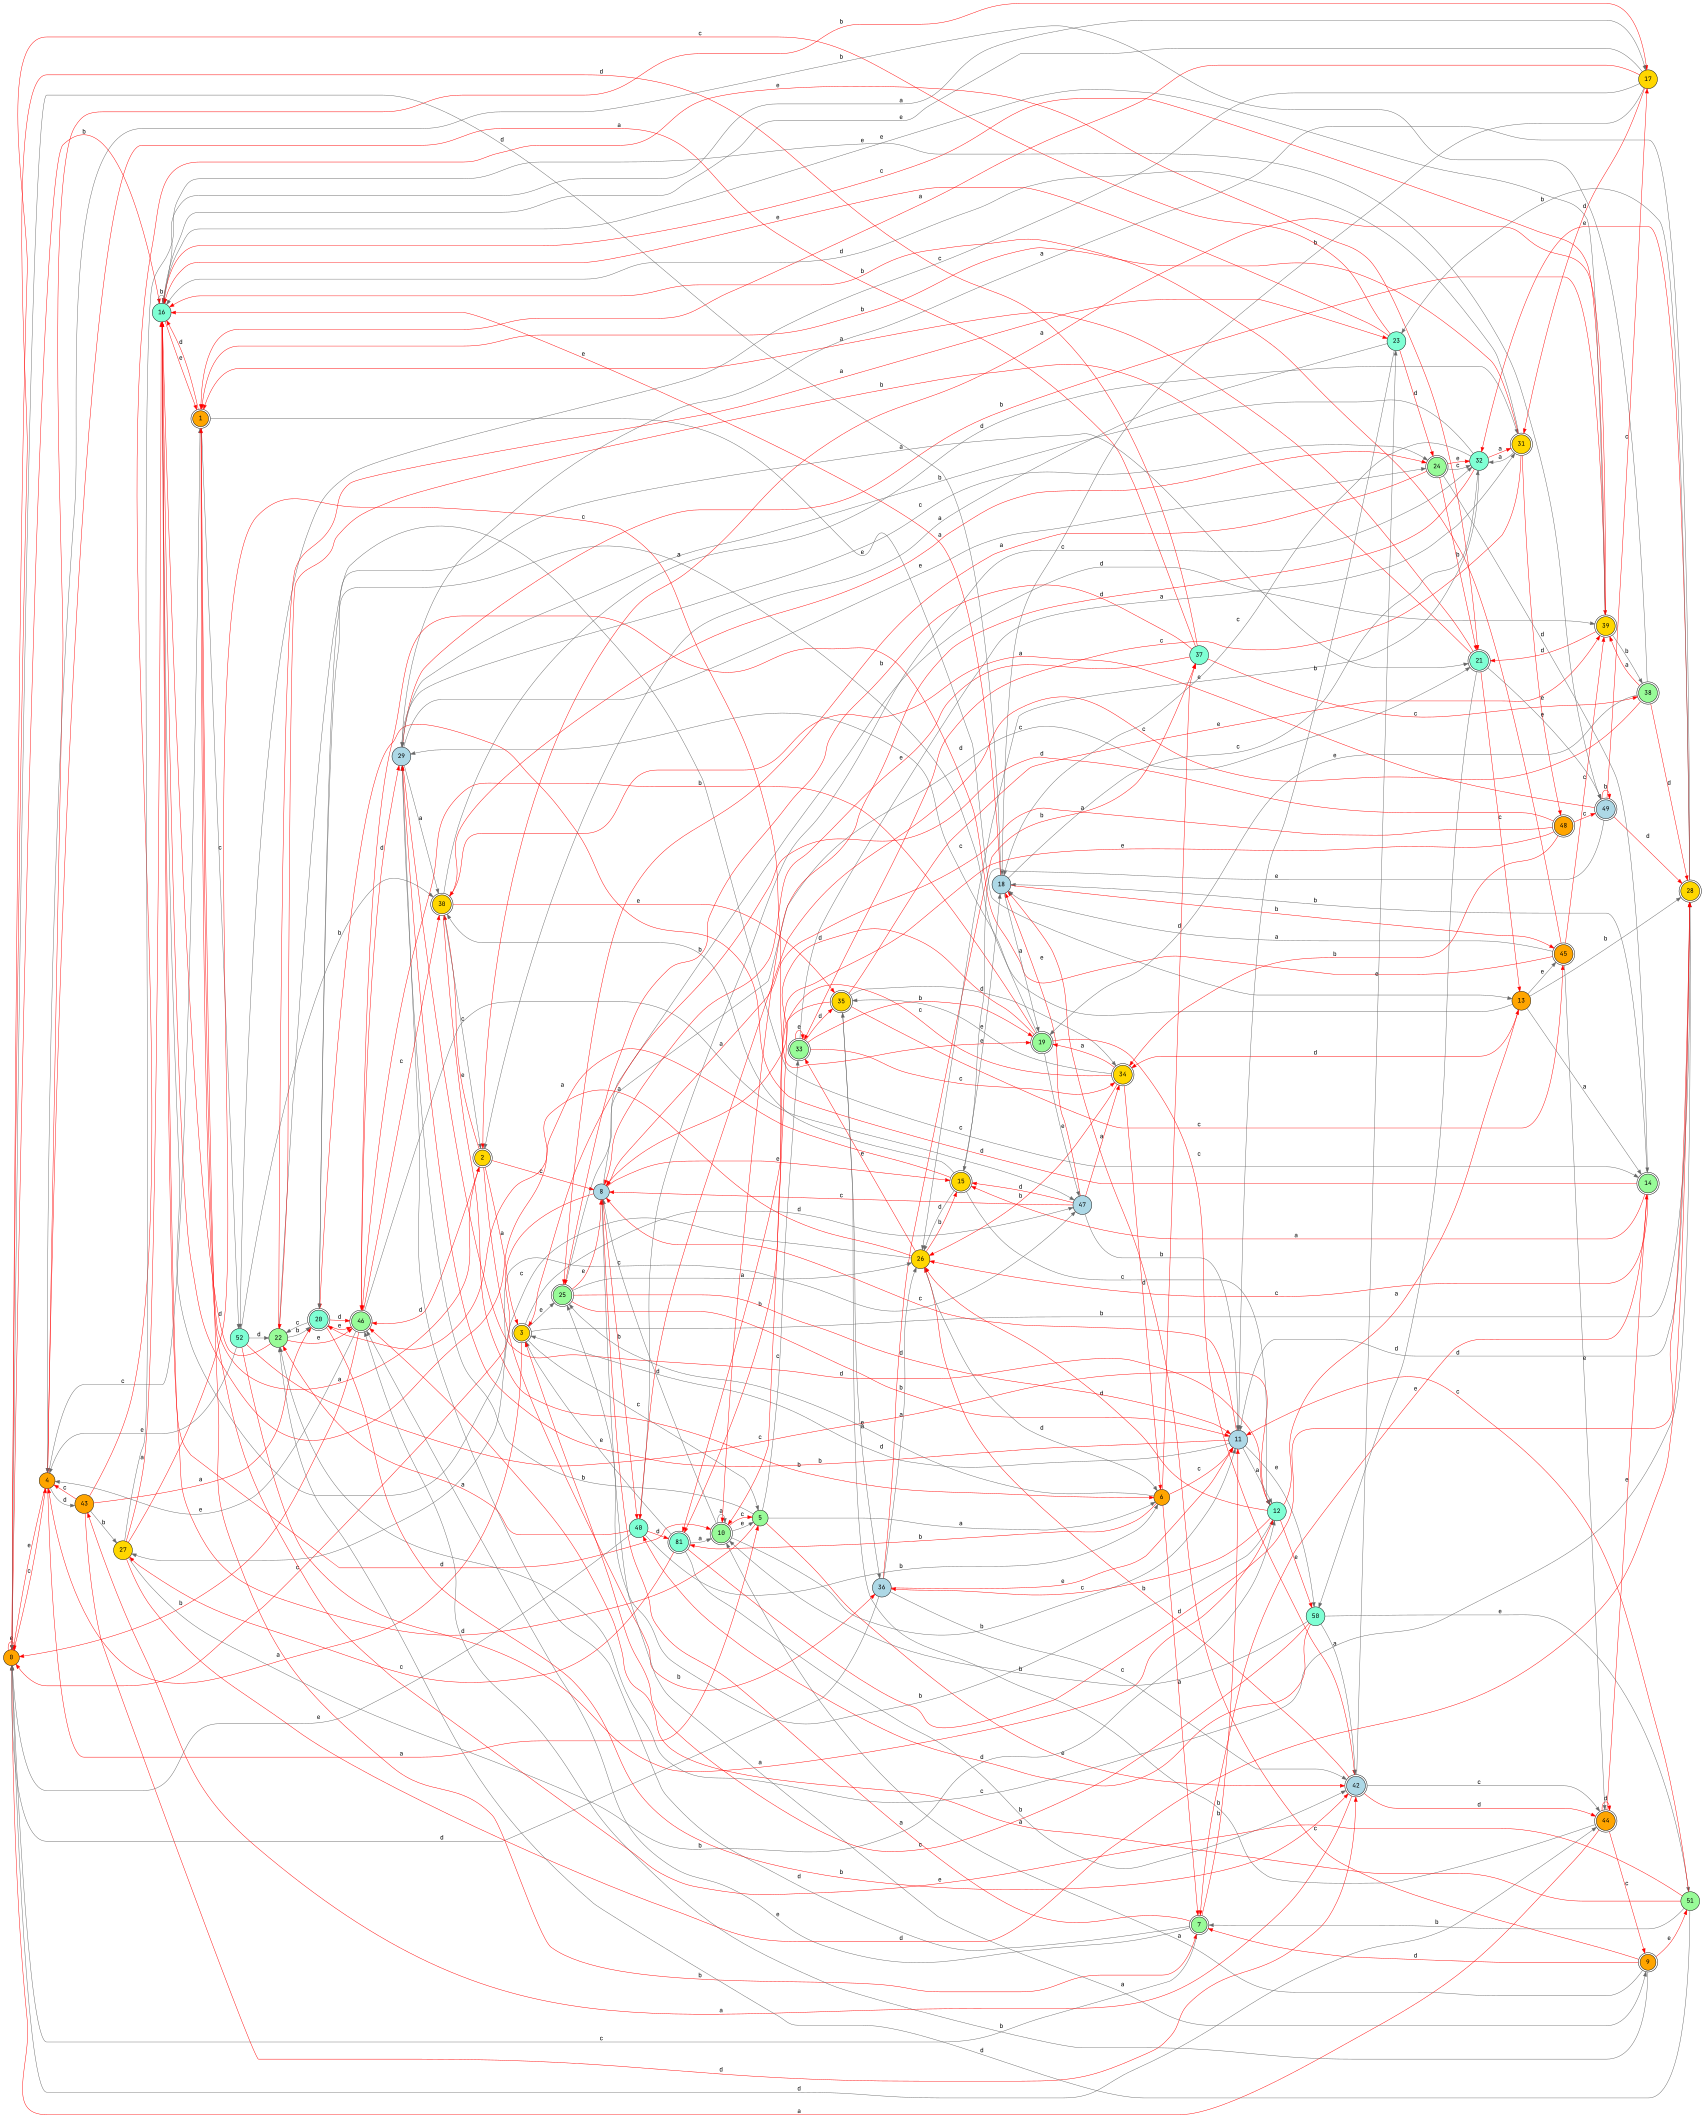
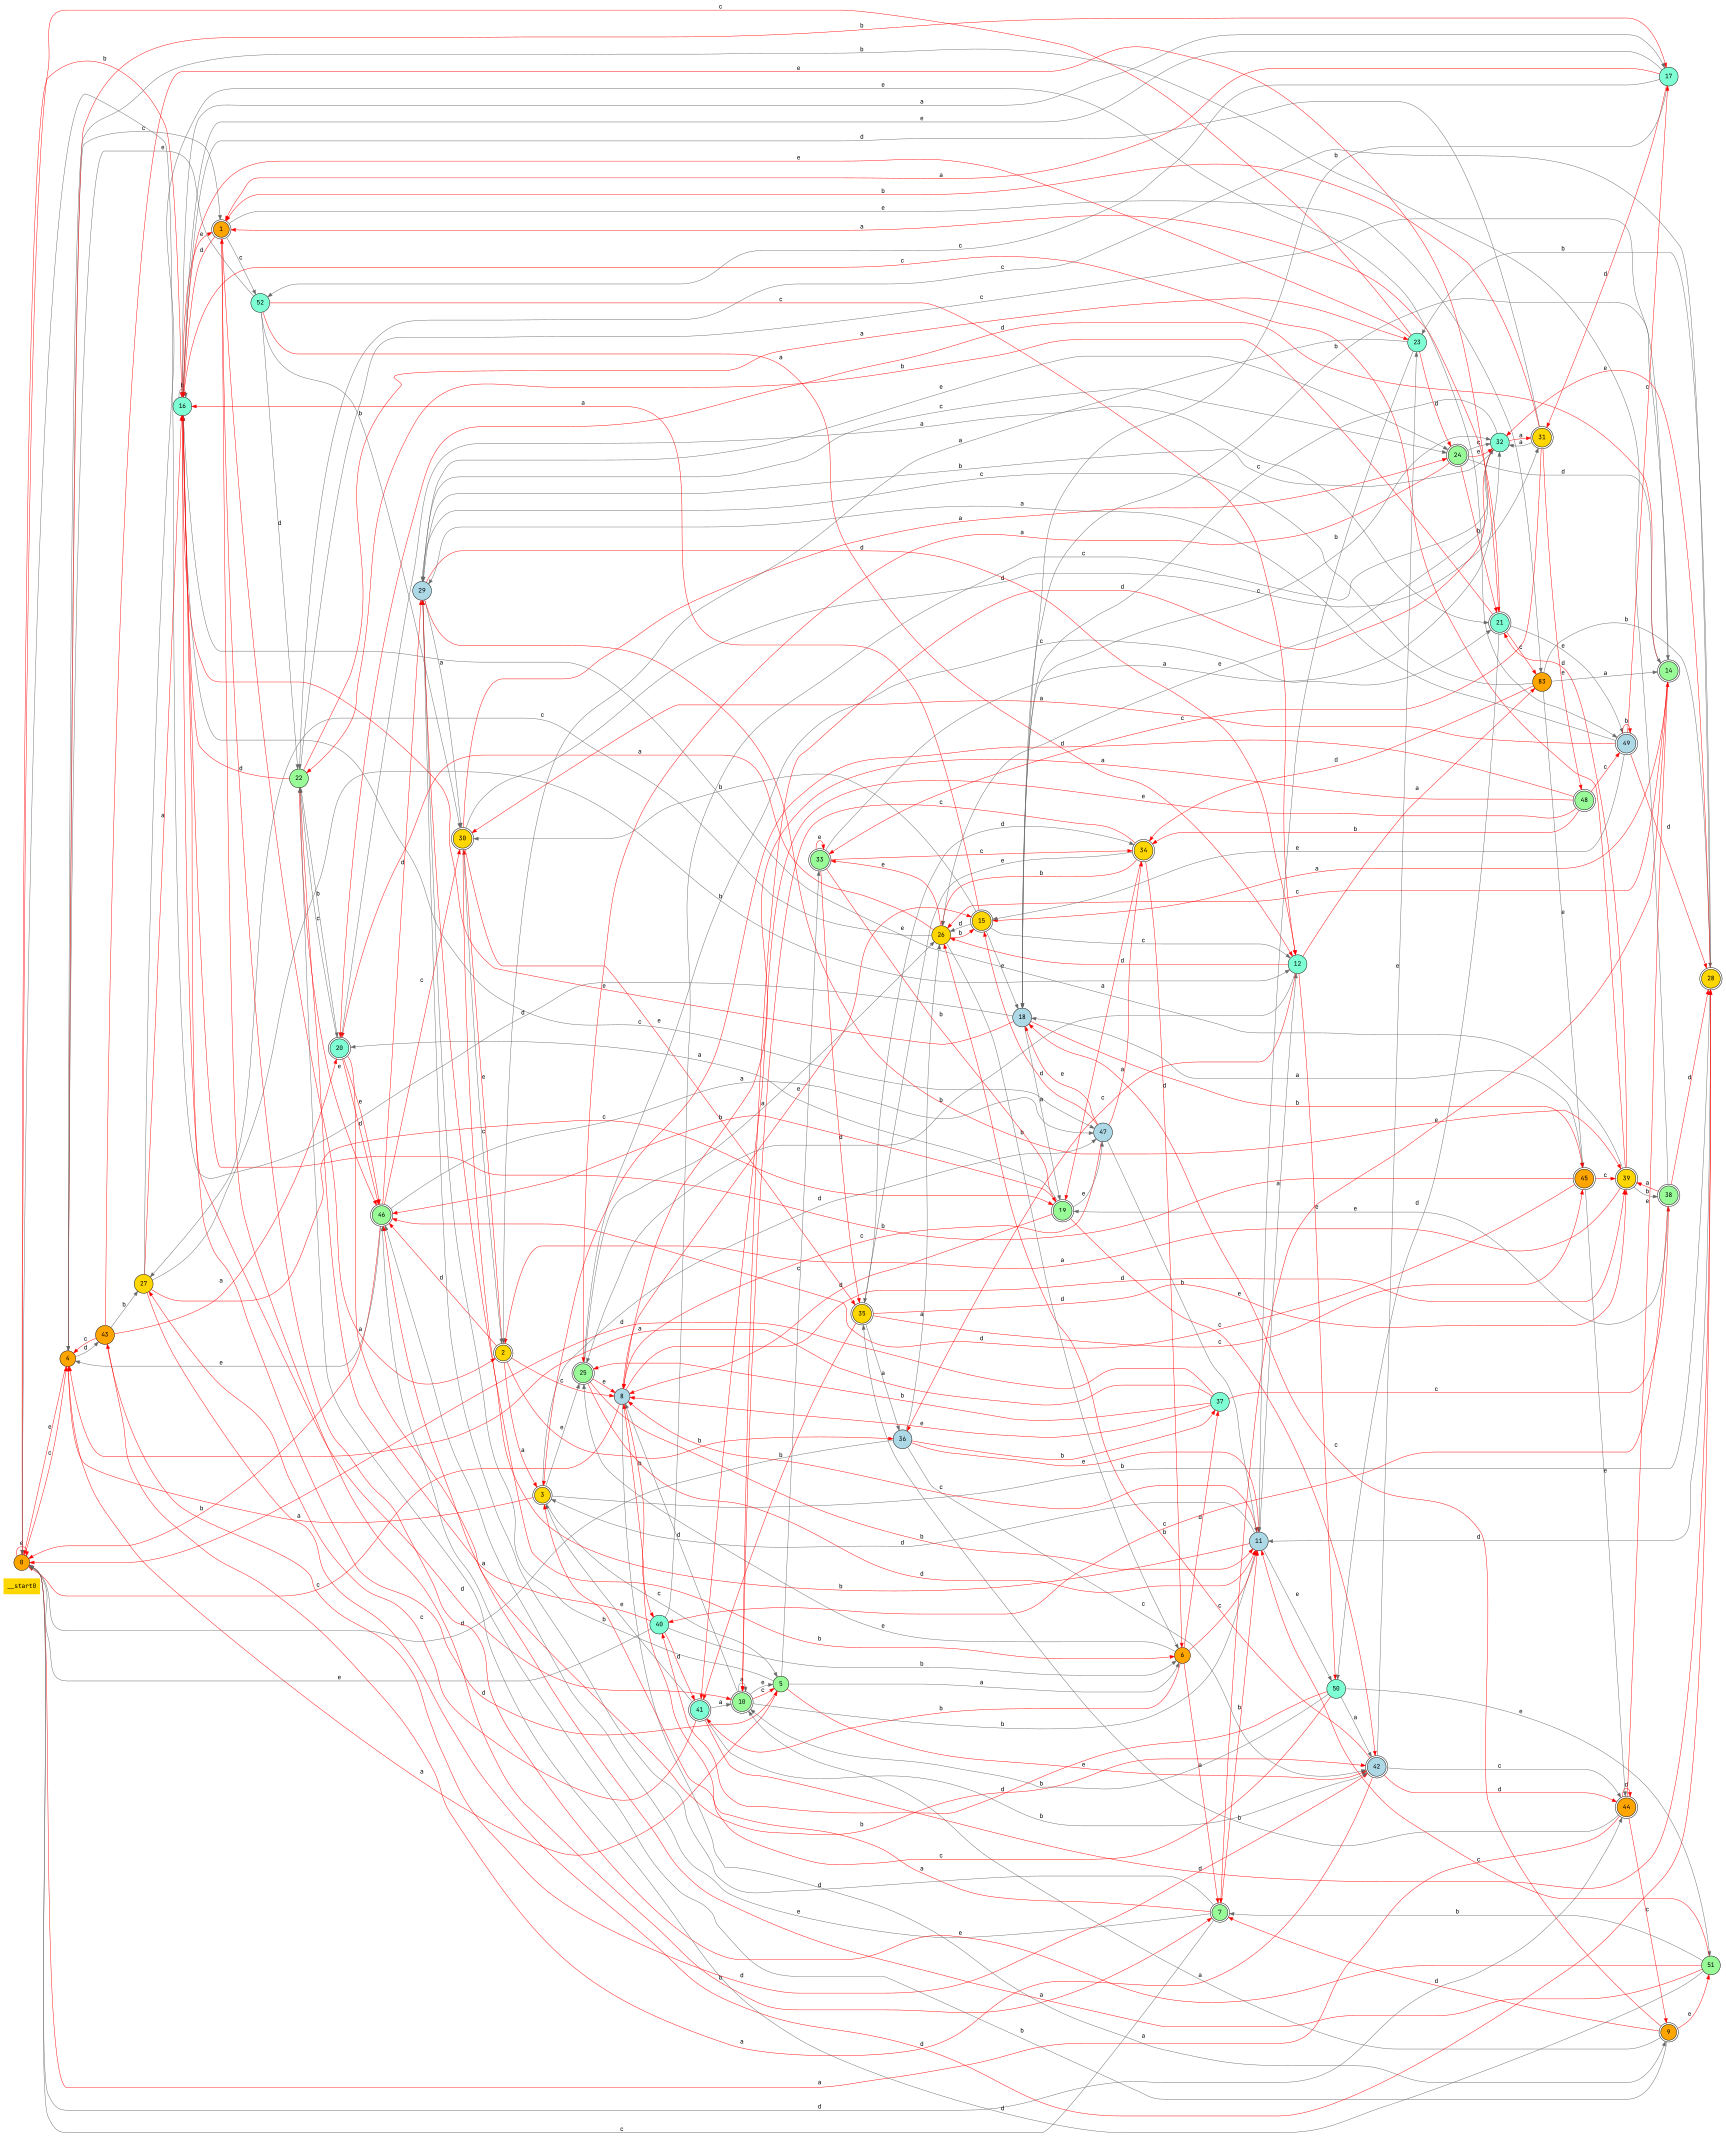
(1648, 79) -> (1669, 77)
(1282, 153) -> (1036, 509)
(1052, 616) -> (1198, 672)
(951, 636) -> (1147, 1280)
(1564, 826) -> (1584, 800)
(1521, 1001) -> (1542, 682)
(679, 1542) -> (700, 1710)
none -> (22, 1586)
